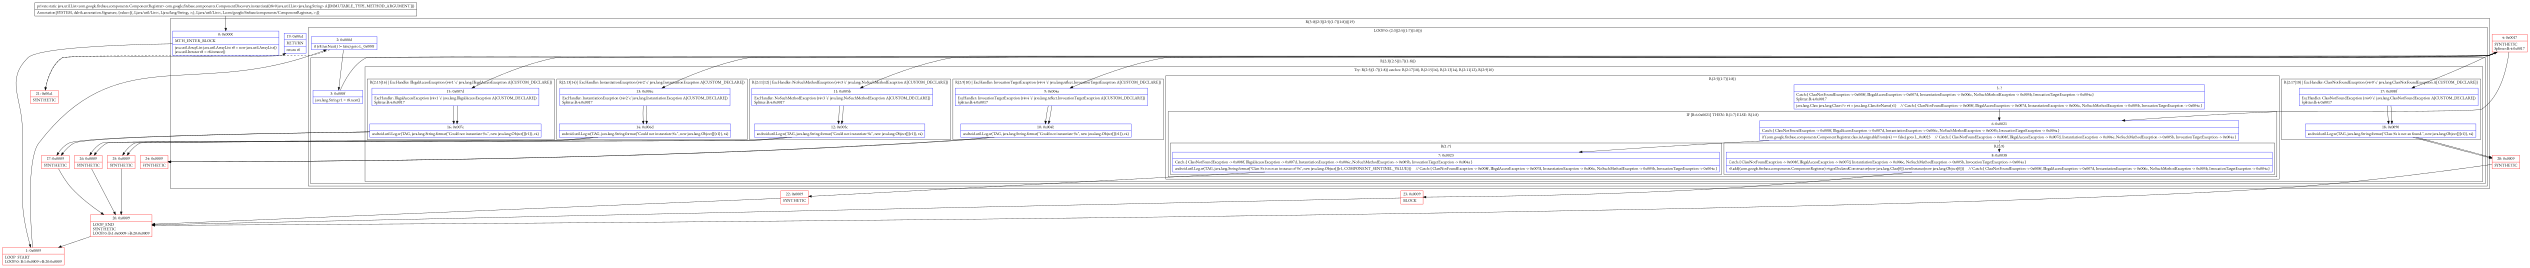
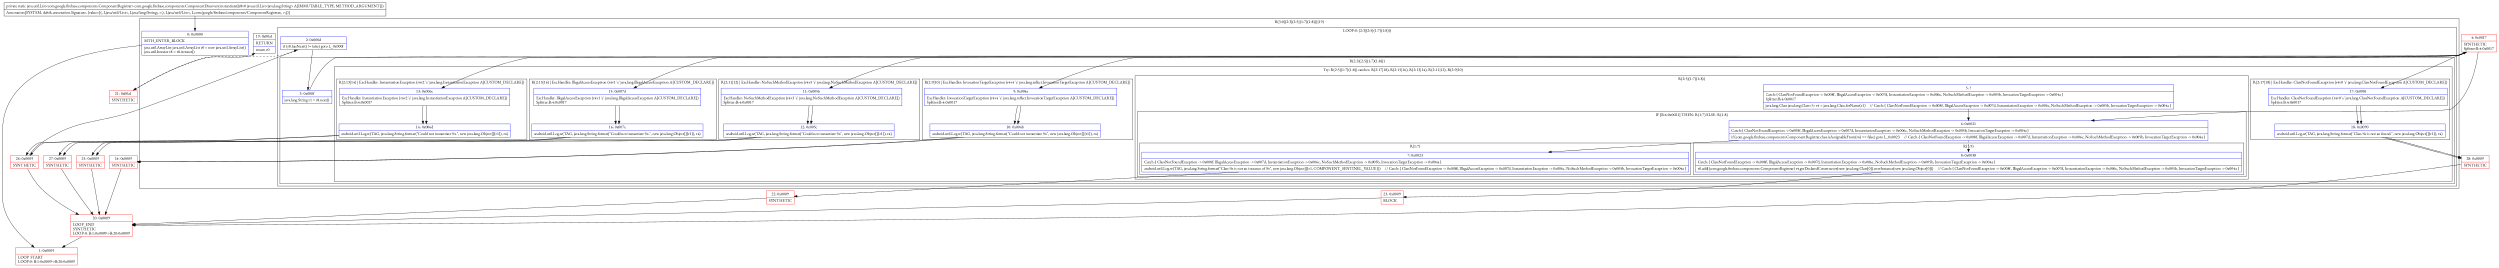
(120, 84) -> (160, 102)
none -> (114, 190)
